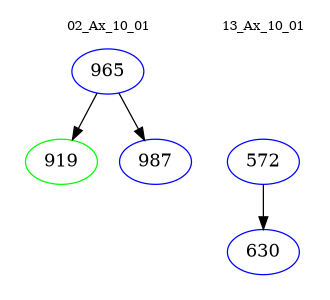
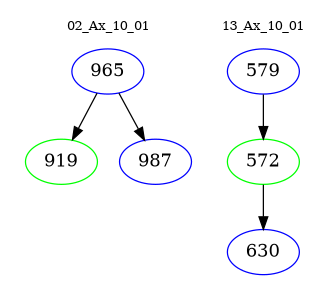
none -> (263, 71)
(263, 162) -> (263, 162)
